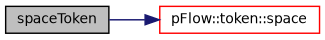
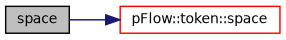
(57, 20) -> (37, 20)
